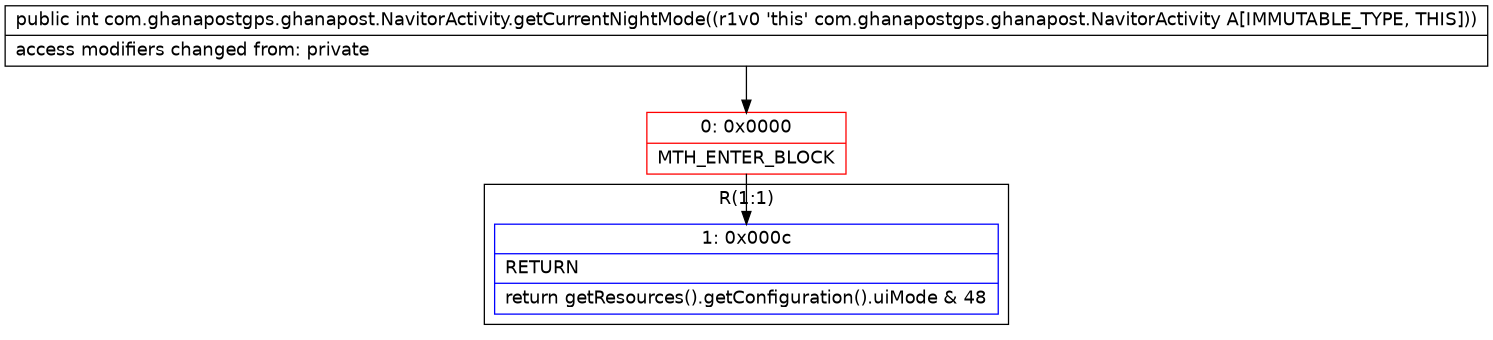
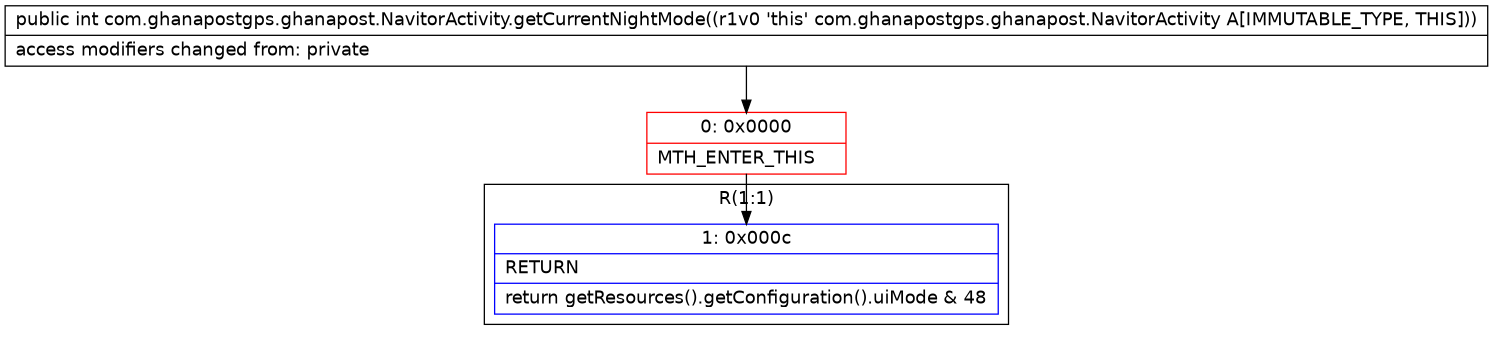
(746, 158) -> (737, 158)
